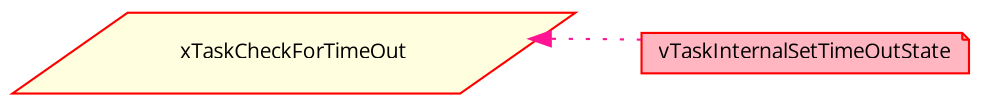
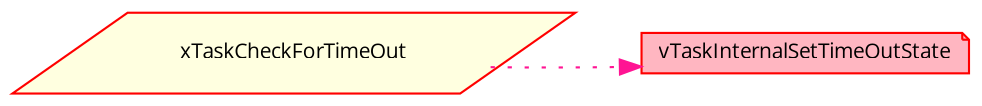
(596, 39) -> (555, 68)
